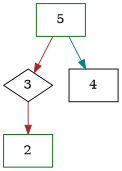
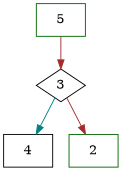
(75, 49) -> (48, 112)
